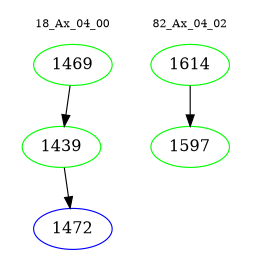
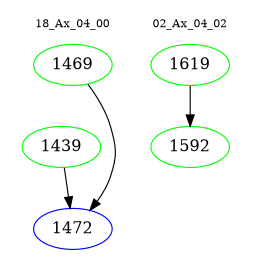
(190, 24) -> (190, 24)
(190, 65) -> (190, 65)
(68, 100) -> (114, 142)
(190, 147) -> (190, 147)
